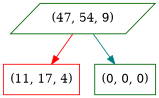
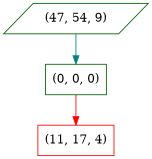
(65, 46) -> (76, 106)
